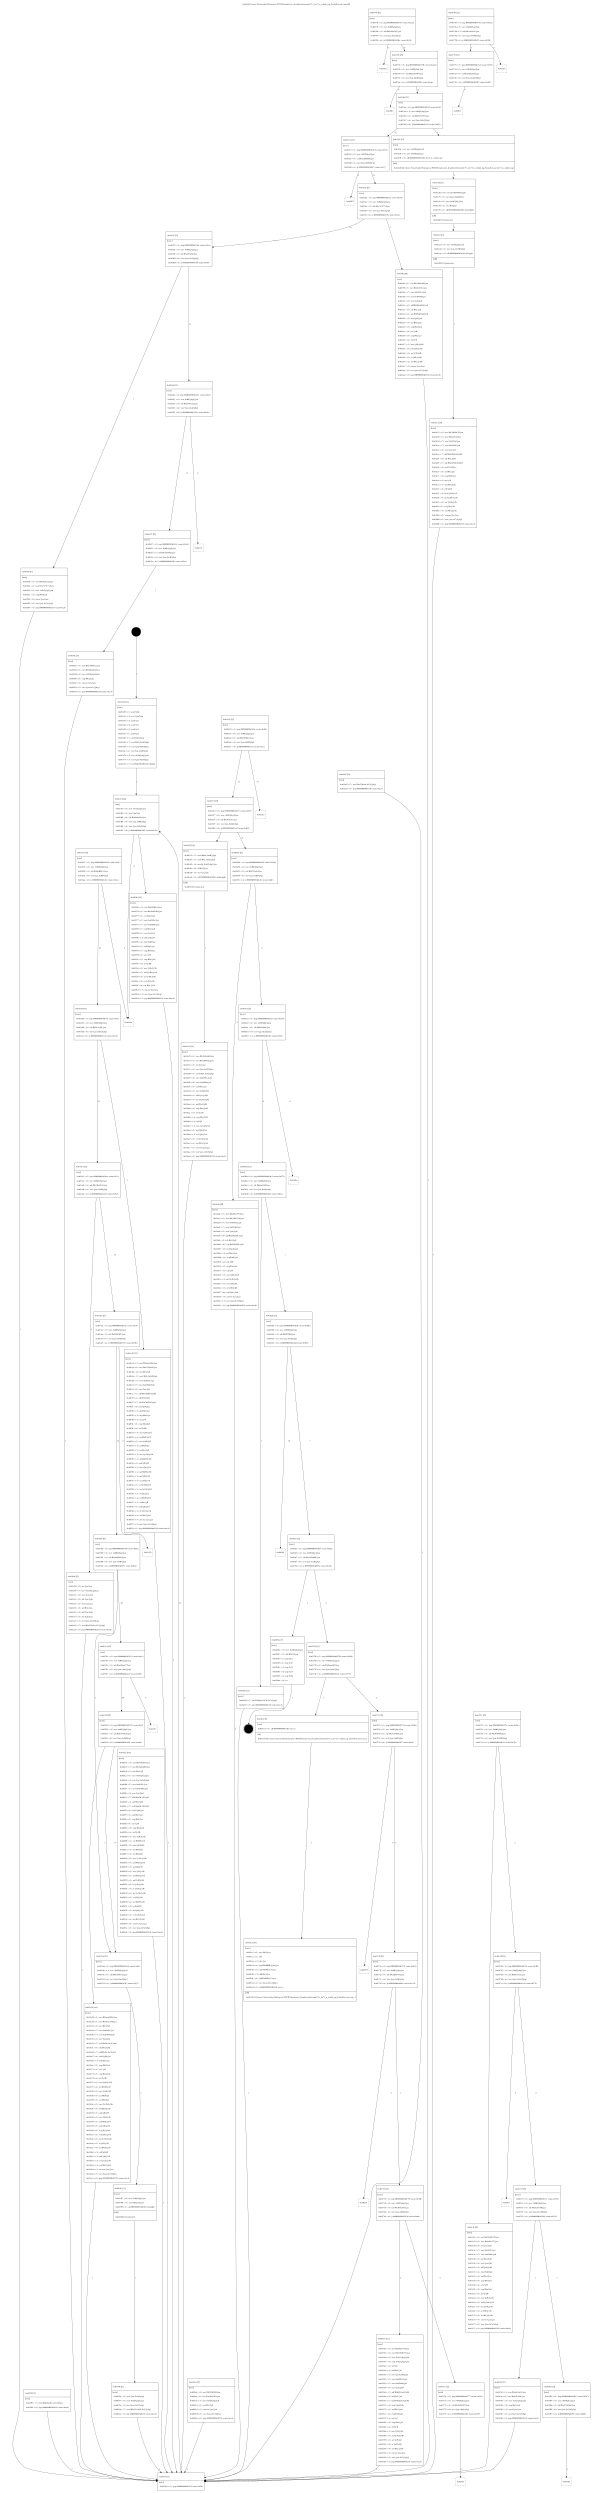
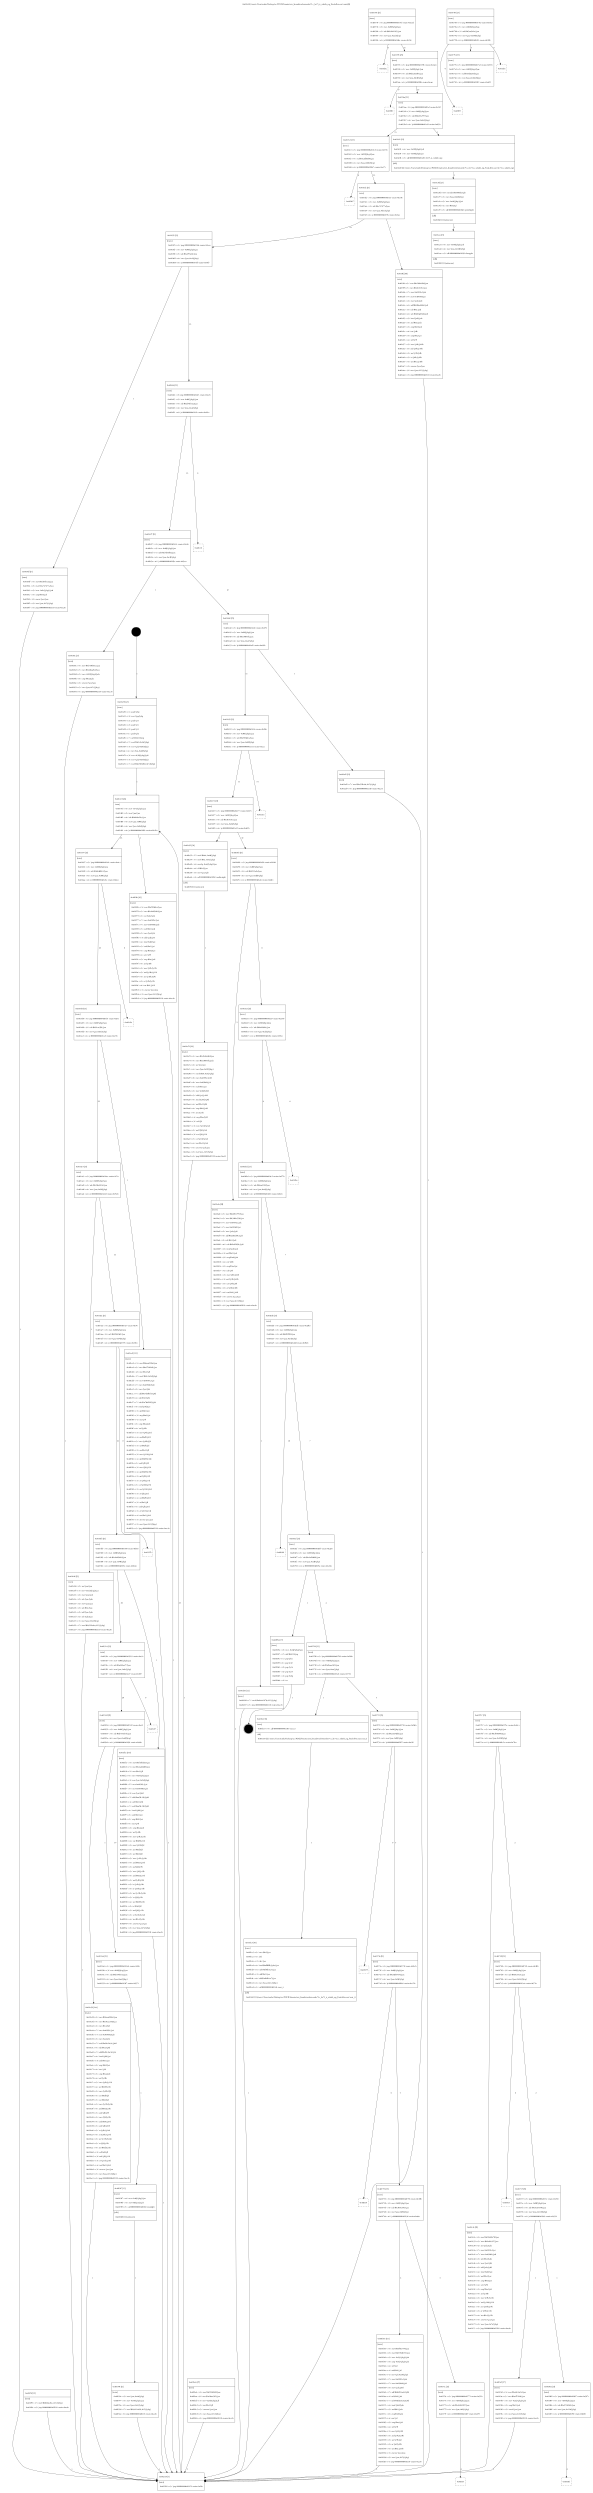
(462, 96) -> (442, 75)
(453, 473) -> none
none -> (245, 632)
(128, 926) -> (117, 841)
(95, 1753) -> (151, 1657)
